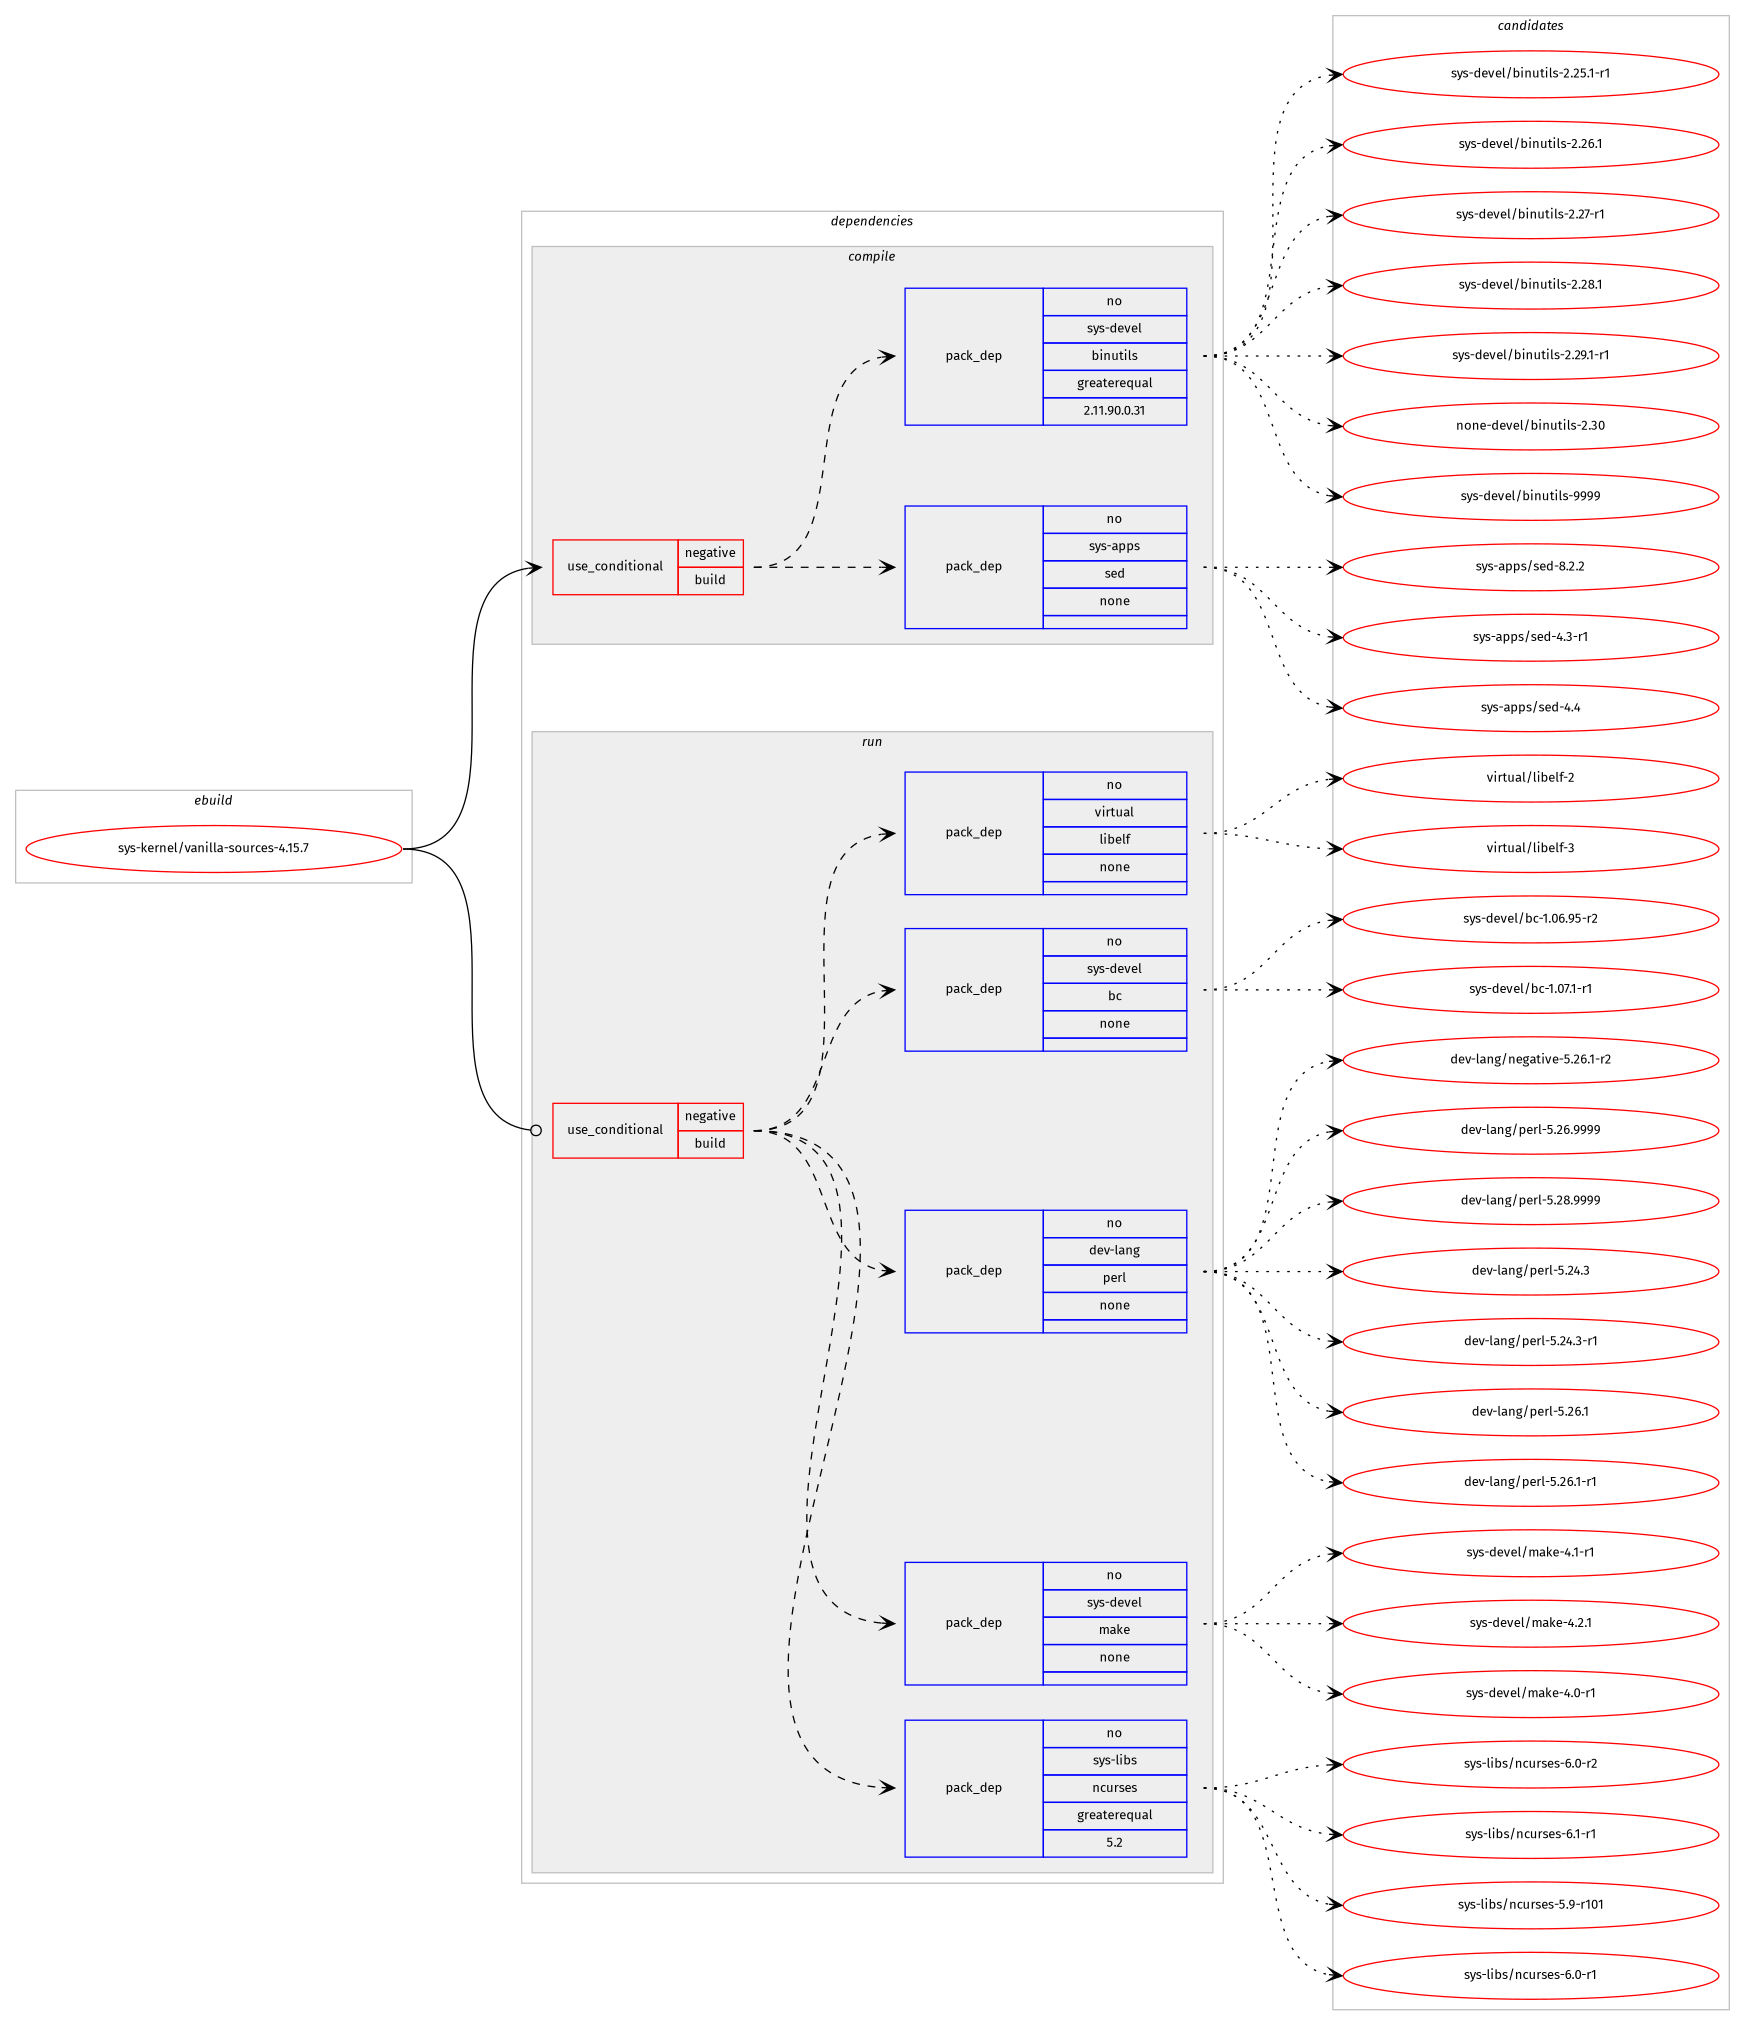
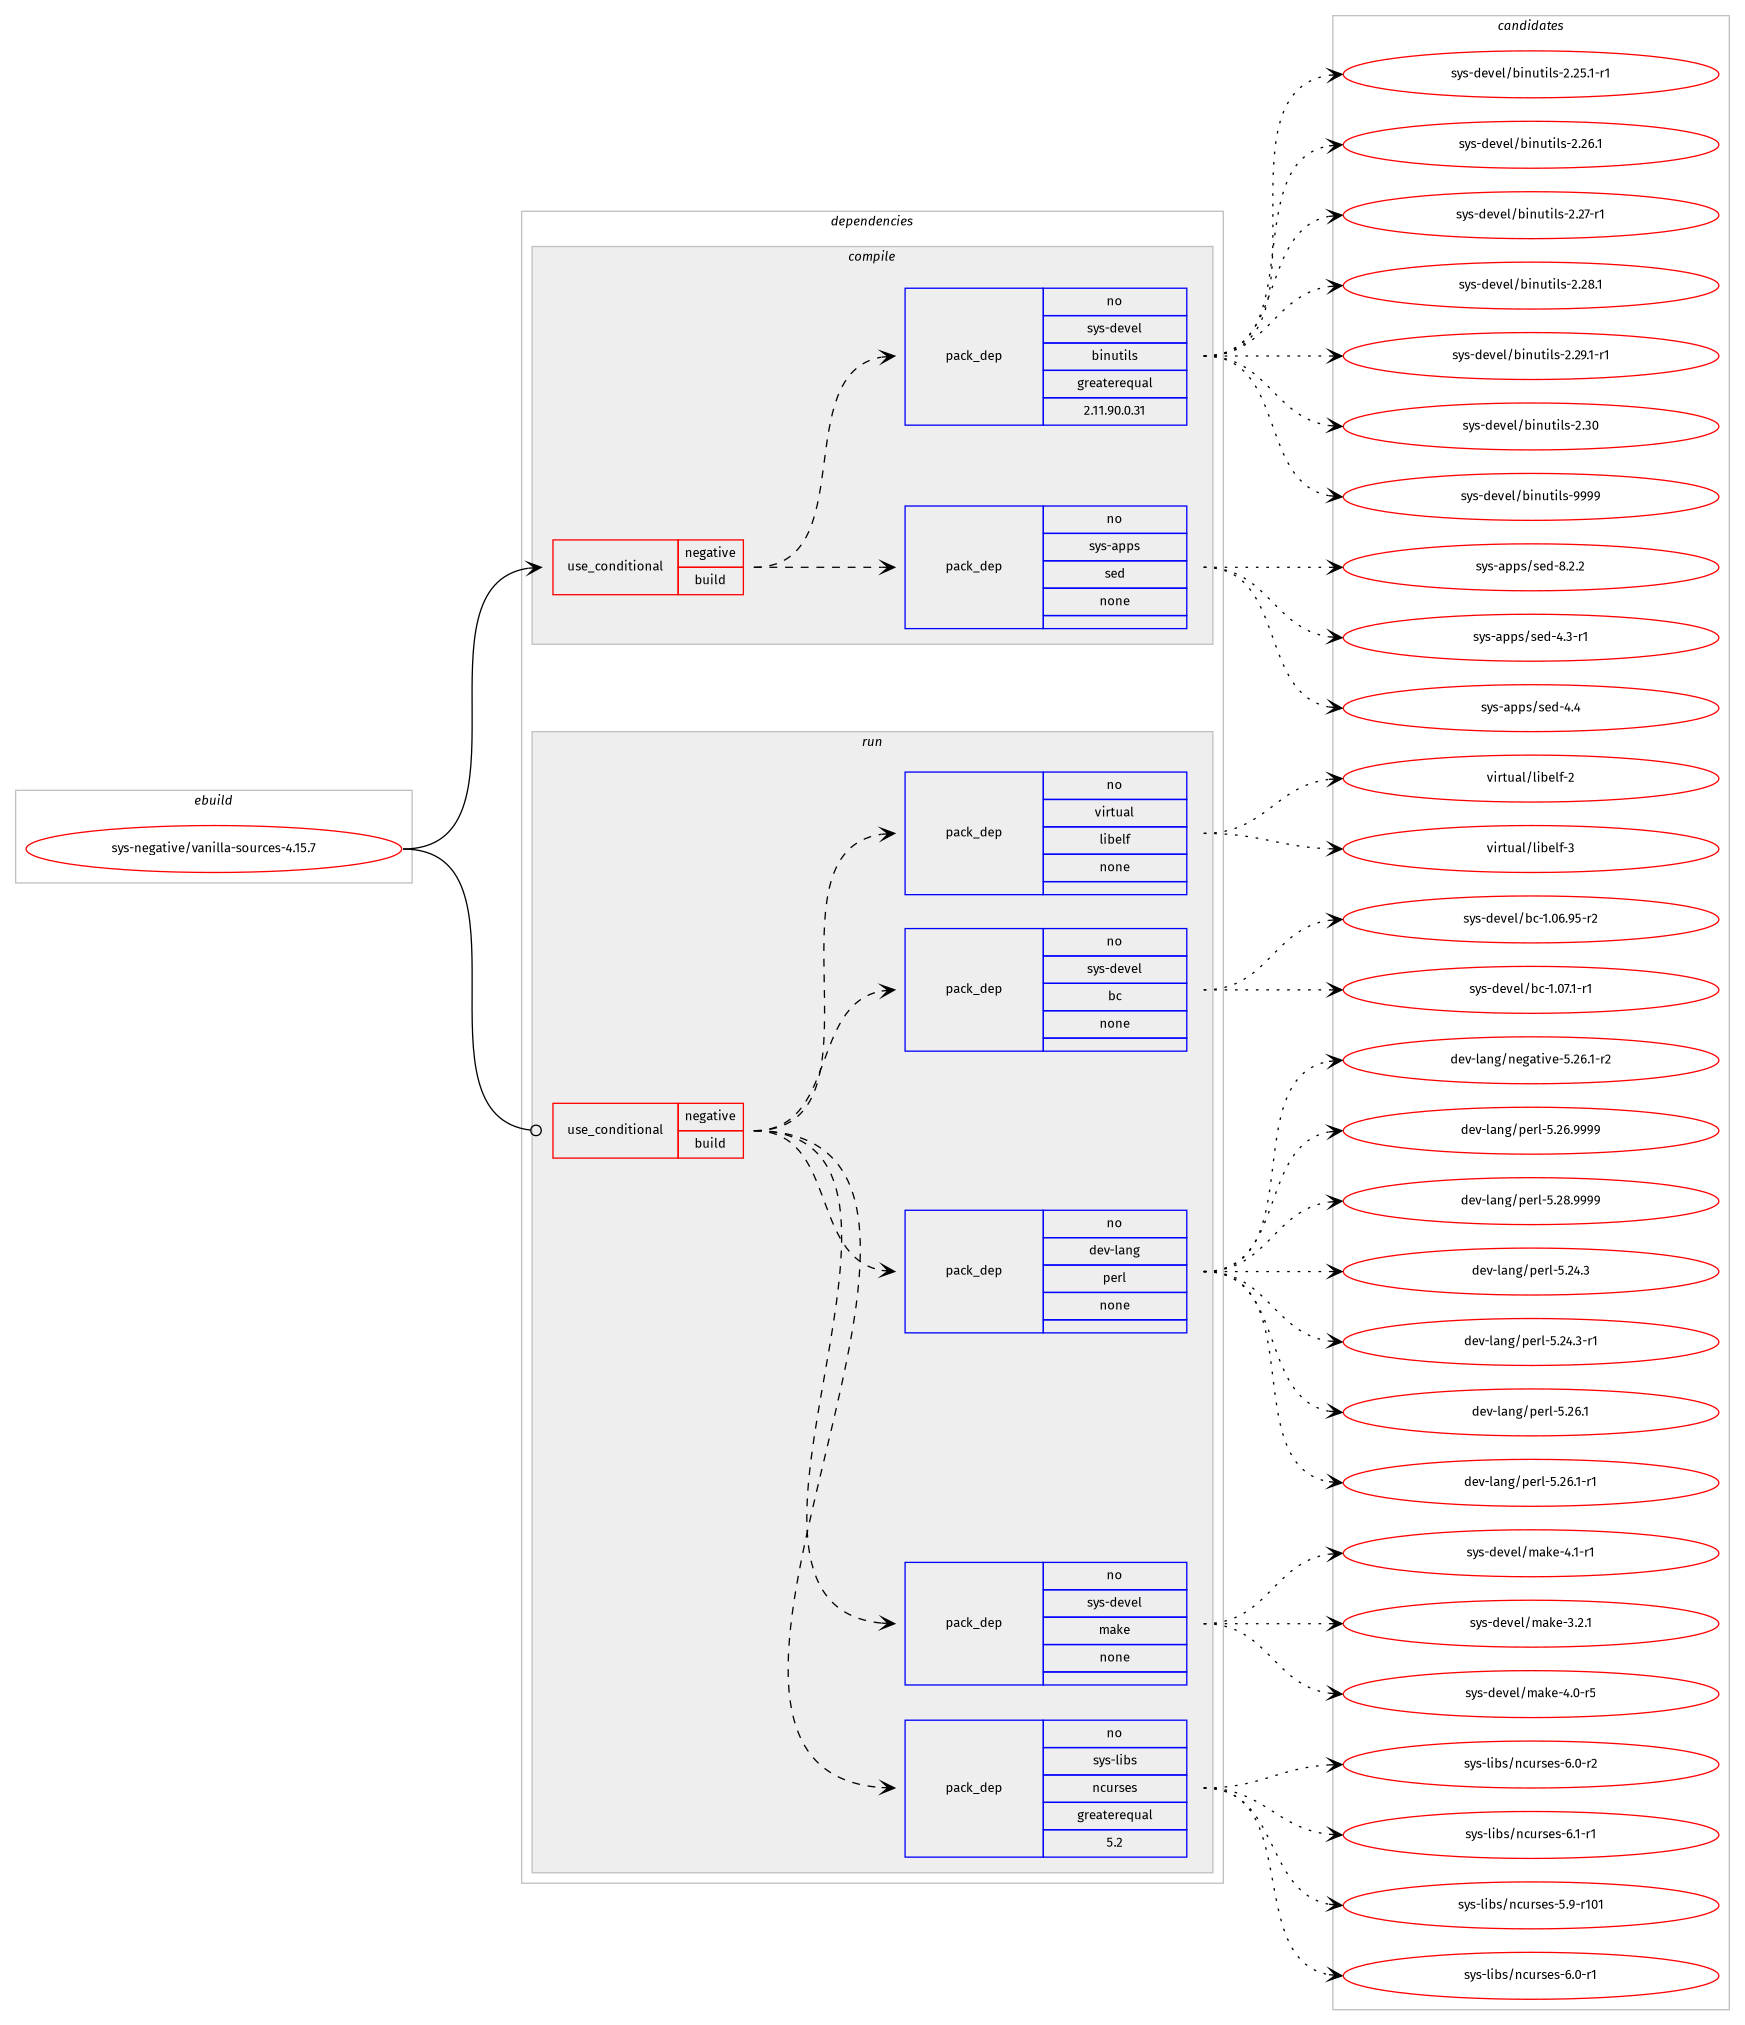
(1531, 426) -> (1531, 426)
(214, 849) -> (214, 849)
(1531, 1624) -> (1531, 1624)
(1531, 1694) -> (1531, 1694)
